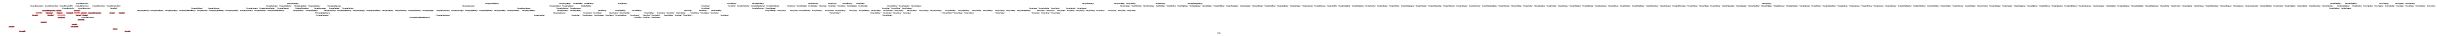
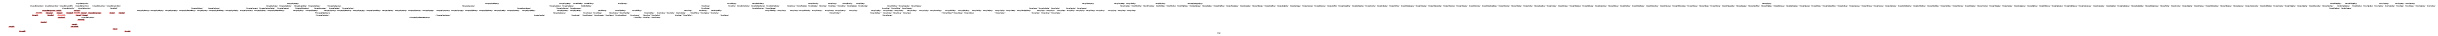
(864, 11) -> none
(669, 15) -> none
